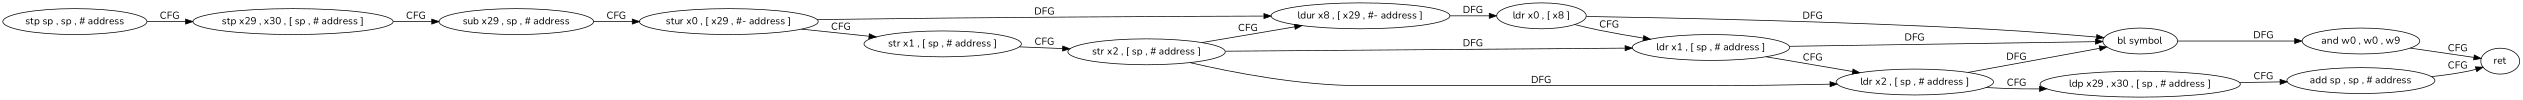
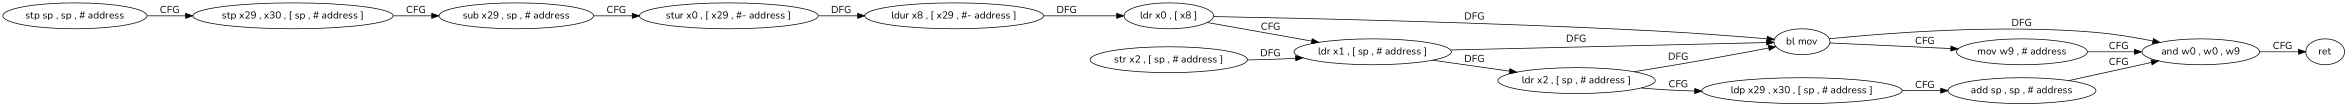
(1248, 35) -> none
(2140, 41) -> (1802, 42)
(943, 44) -> none
none -> (2022, 52)
(1813, 58) -> (1475, 59)
(2454, 74) -> (2110, 72)
(1509, 86) -> none
